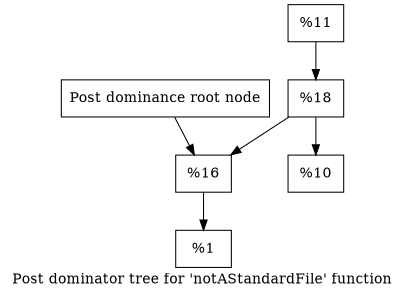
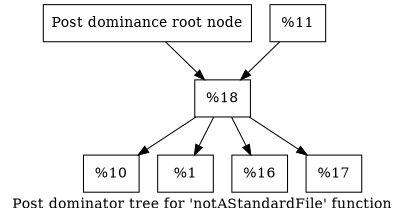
(182, 132) -> (181, 57)
none -> (334, 174)
(204, 206) -> (206, 131)
